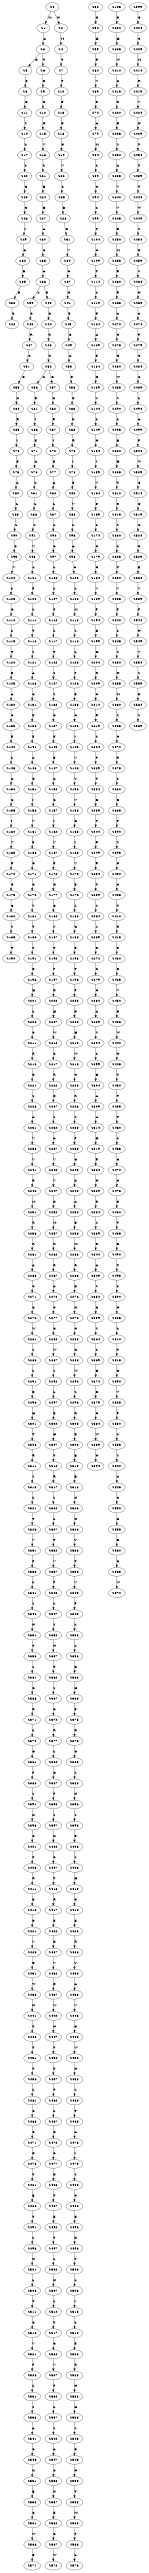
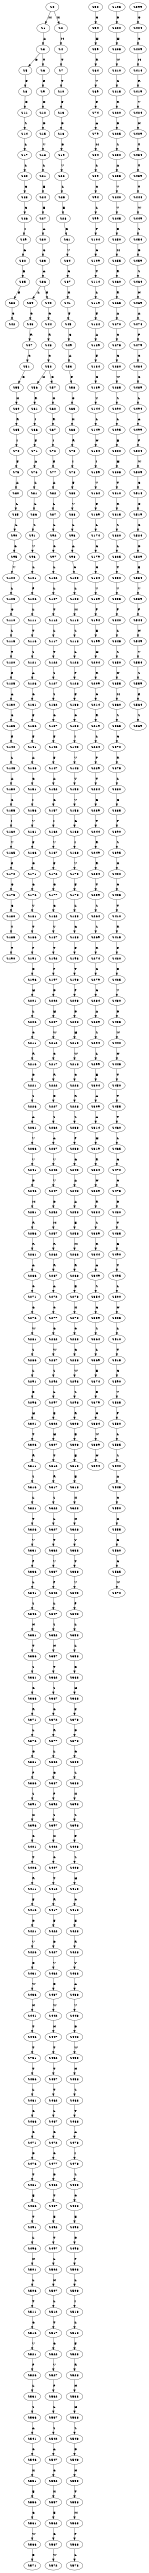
(32, 2058) -> (32, 2058)
